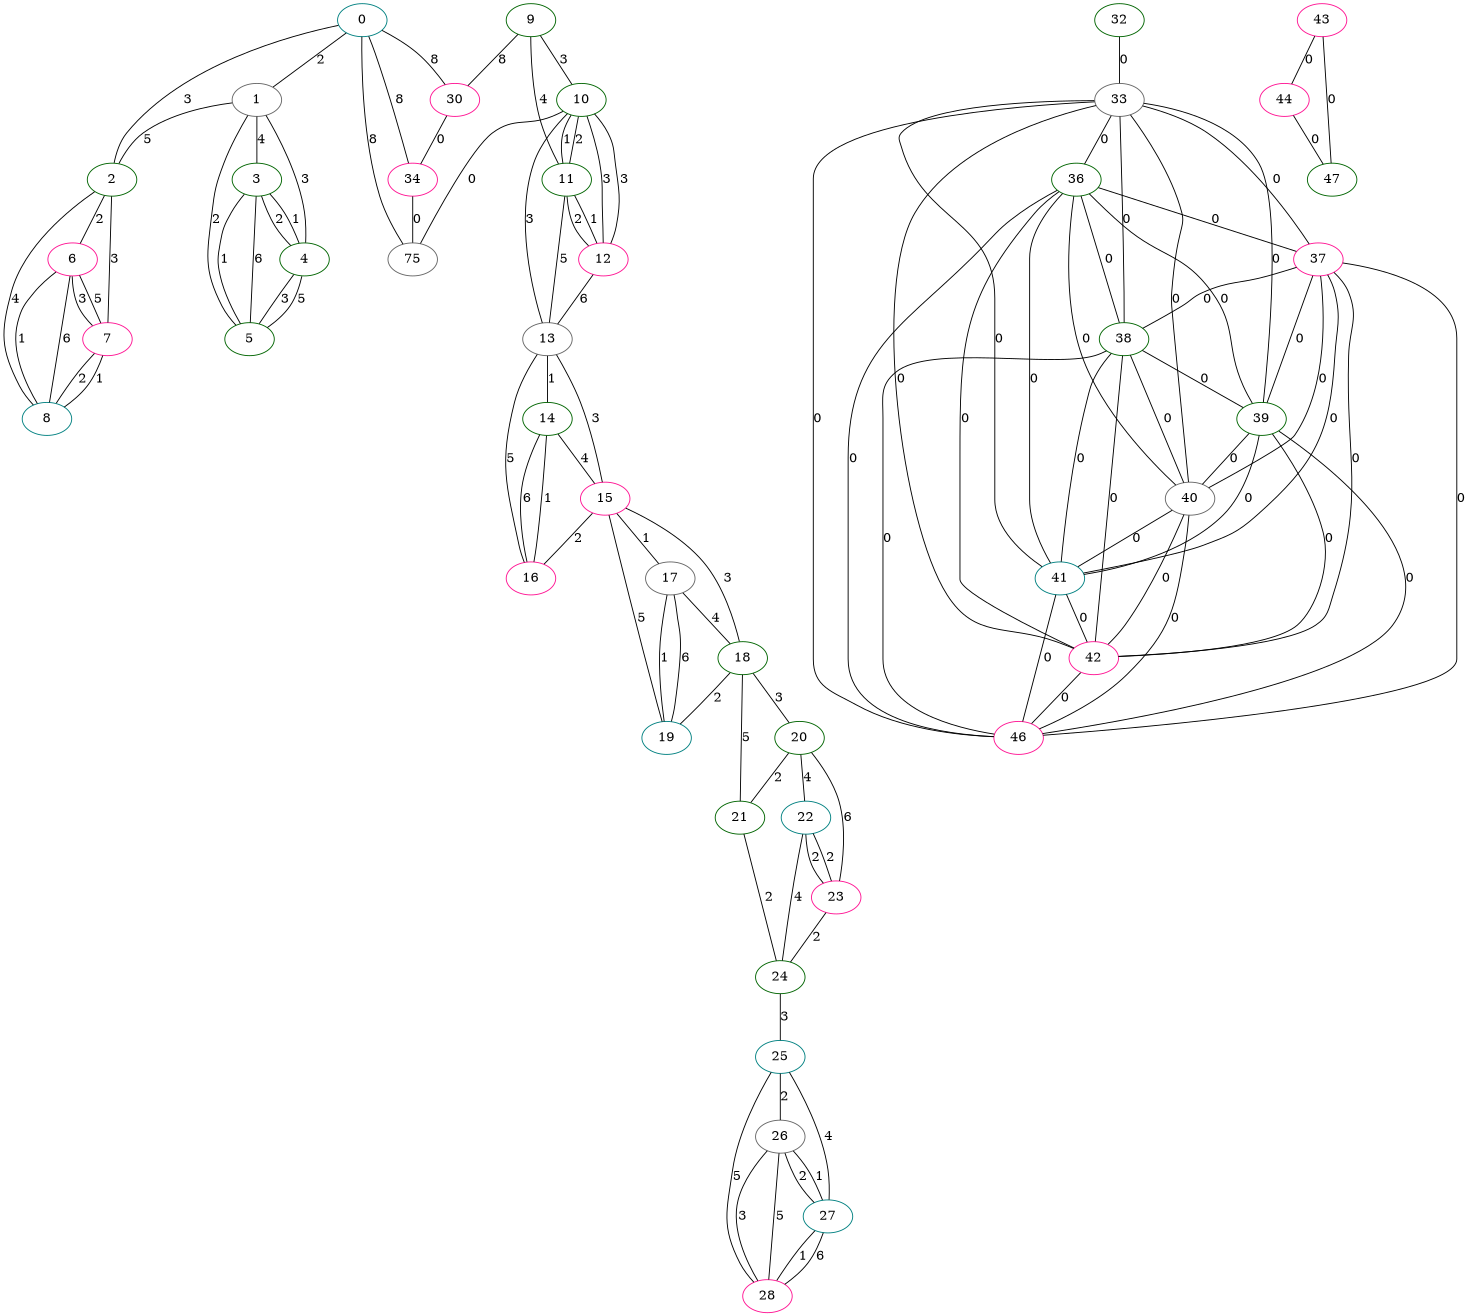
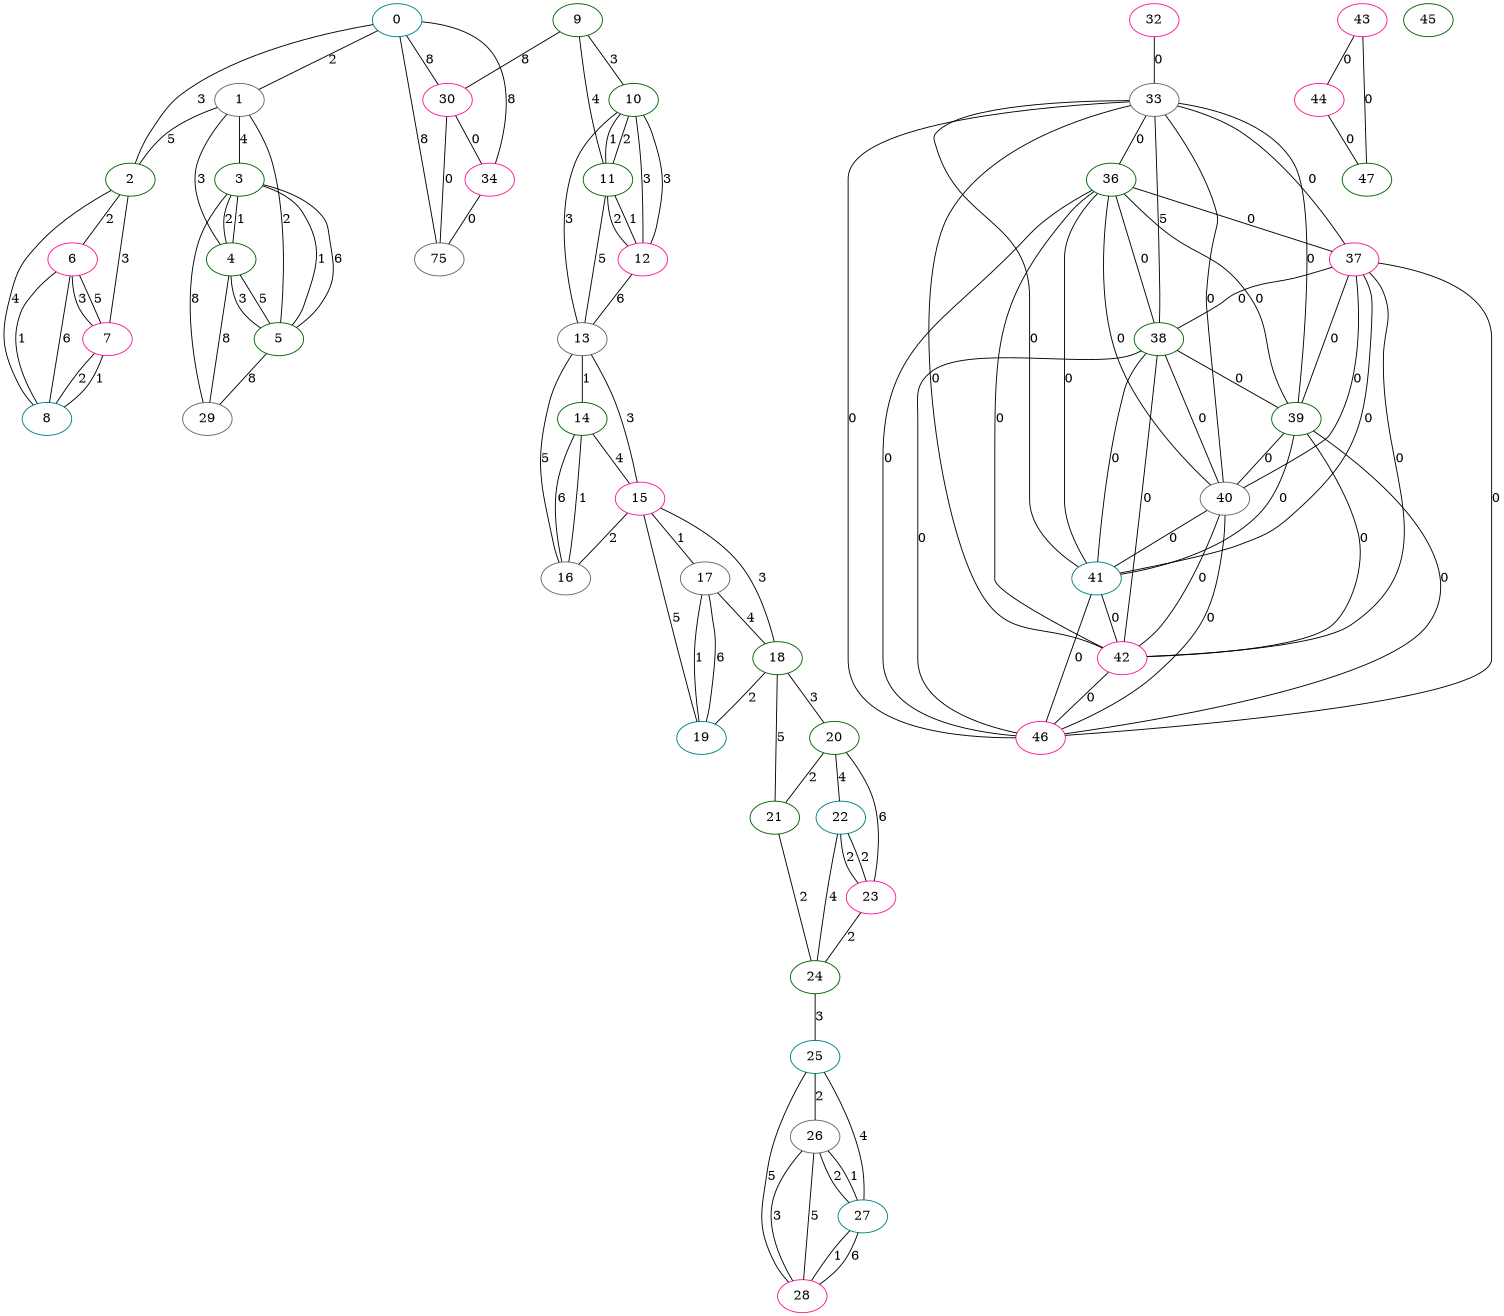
(1119, 20) -> (1154, 20)
none -> (1428, 20)
(473, 155) -> (443, 180)
(1127, 220) -> (1163, 220)
none -> (207, 419)
(531, 578) -> (566, 578)
